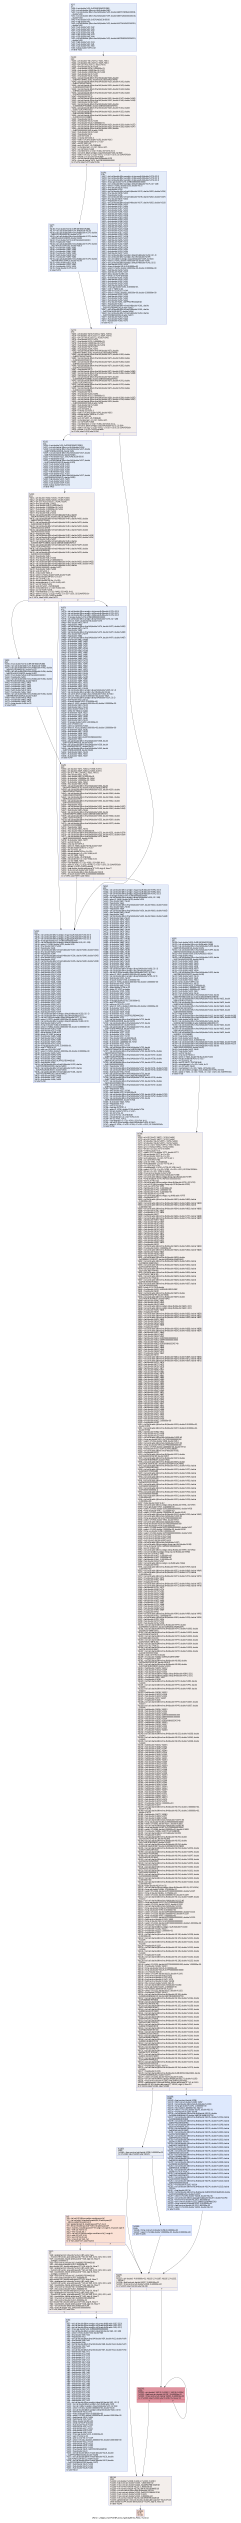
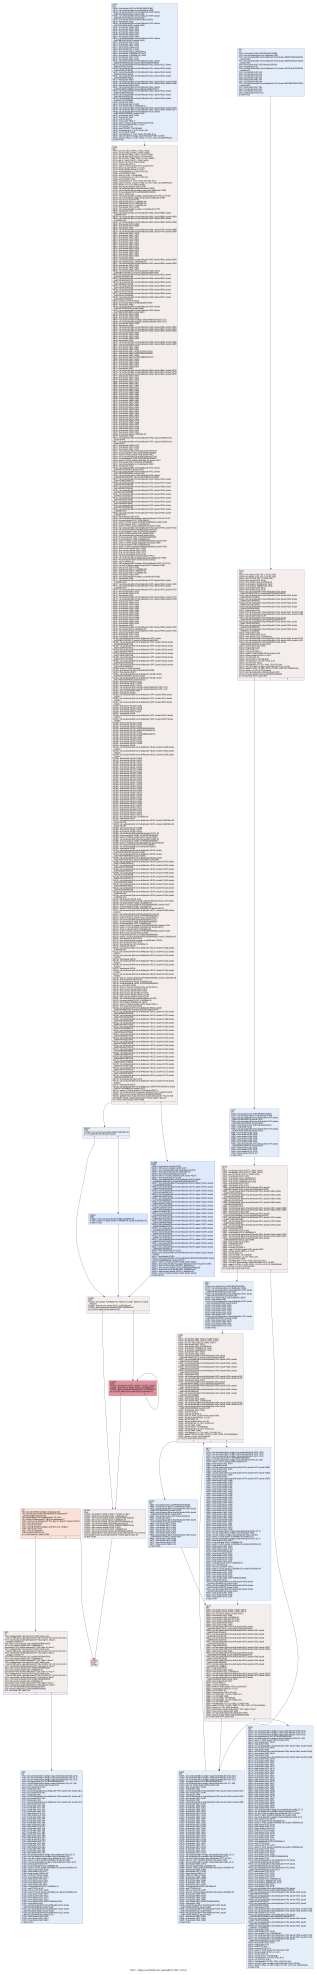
(133, 248) -> none
(56, 765) -> (200, 1607)
(142, 1129) -> none
(134, 2258) -> (82, 1598)
